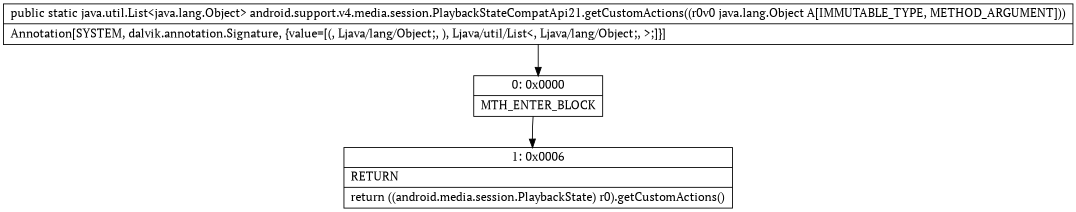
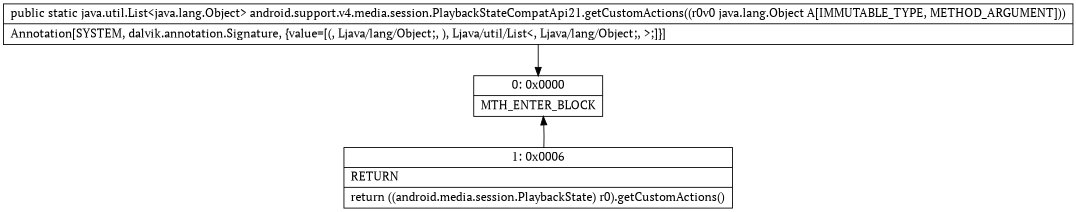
(533, 128) -> (544, 136)
